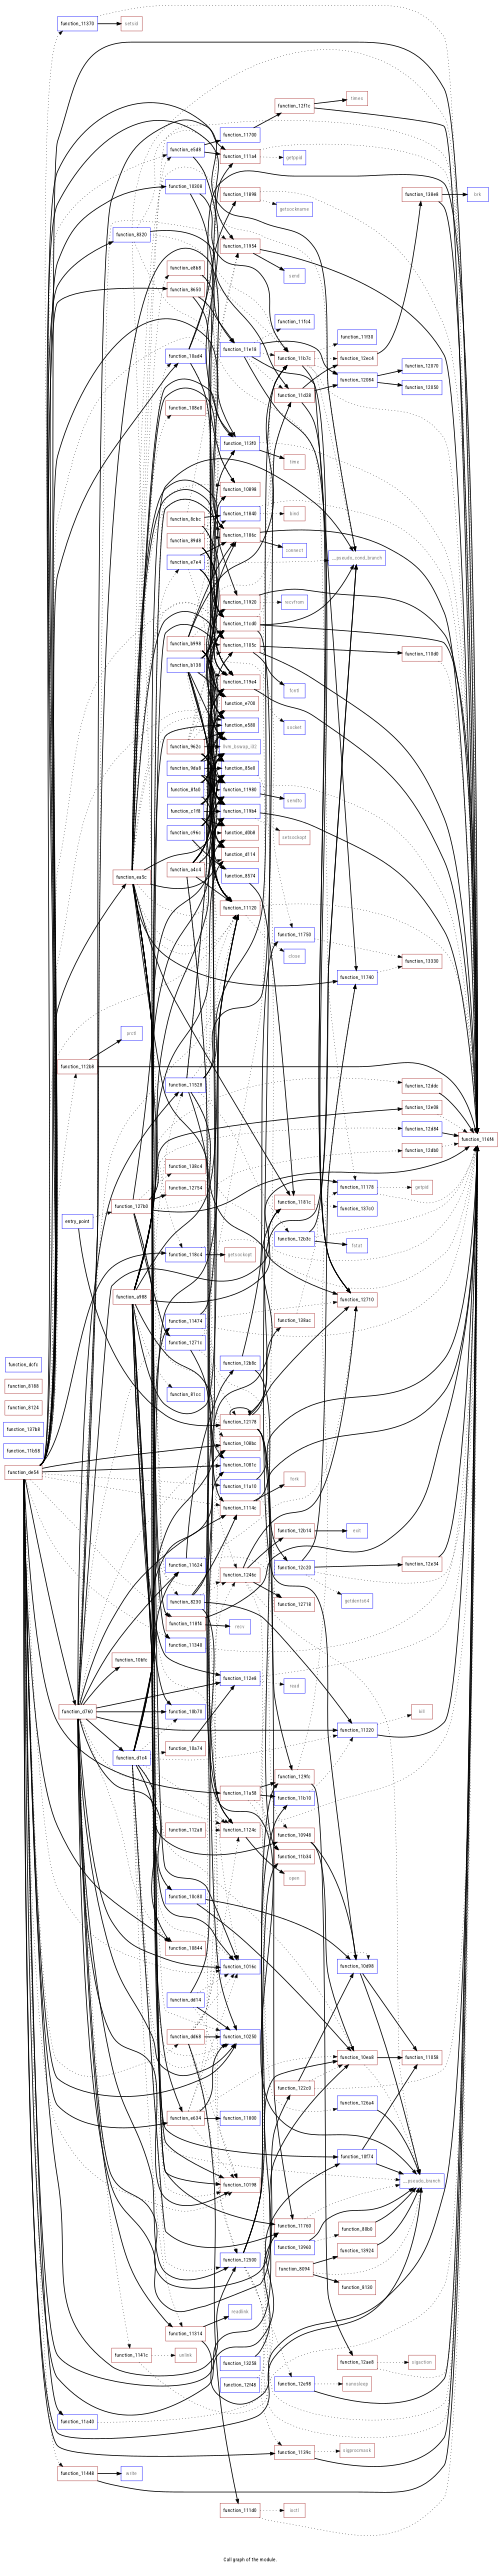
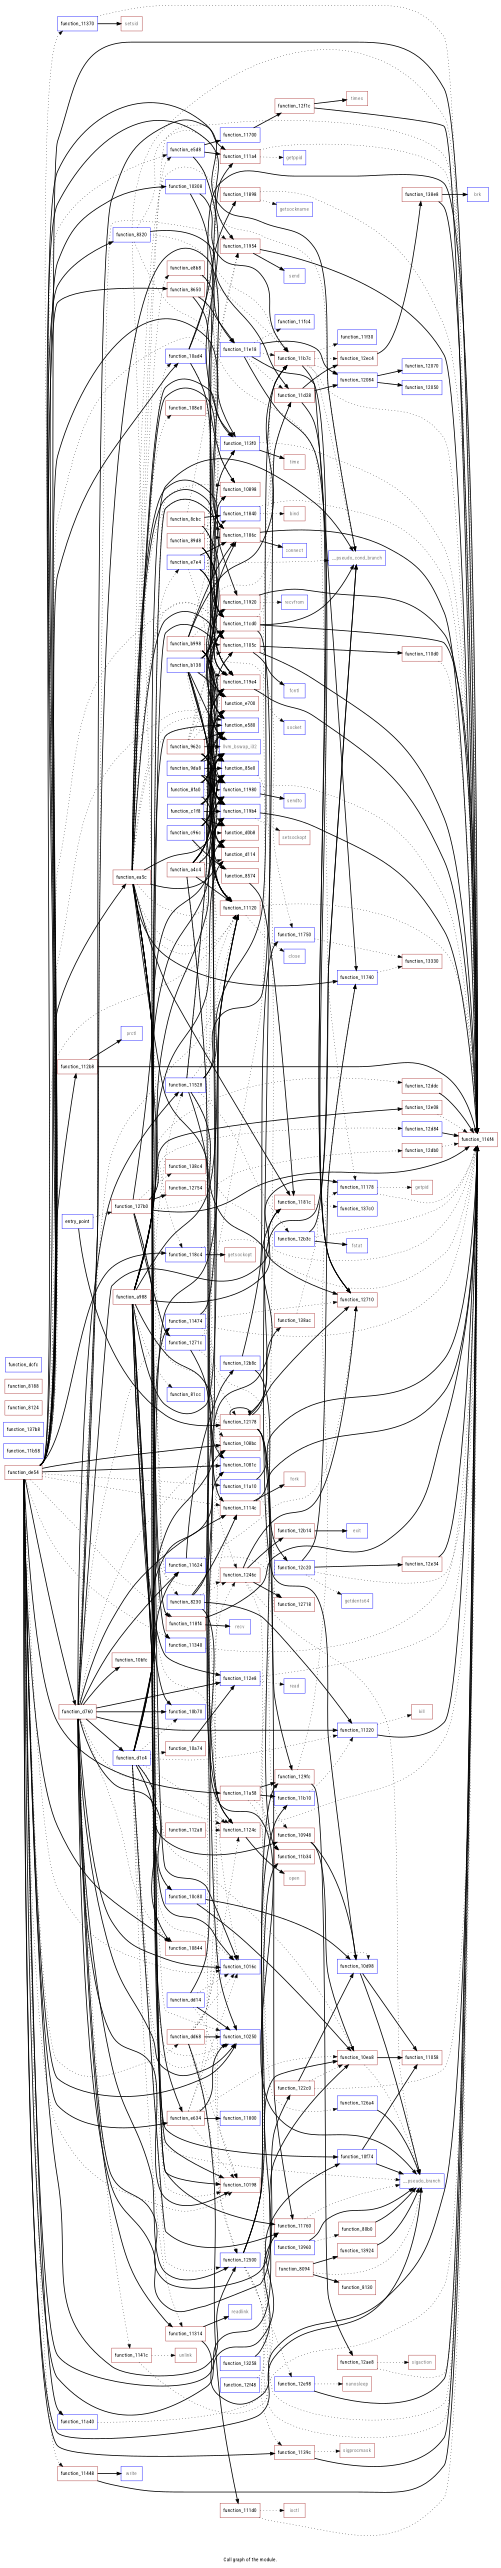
(240, 876) -> (240, 876)
(60, 1184) -> (60, 1184)
